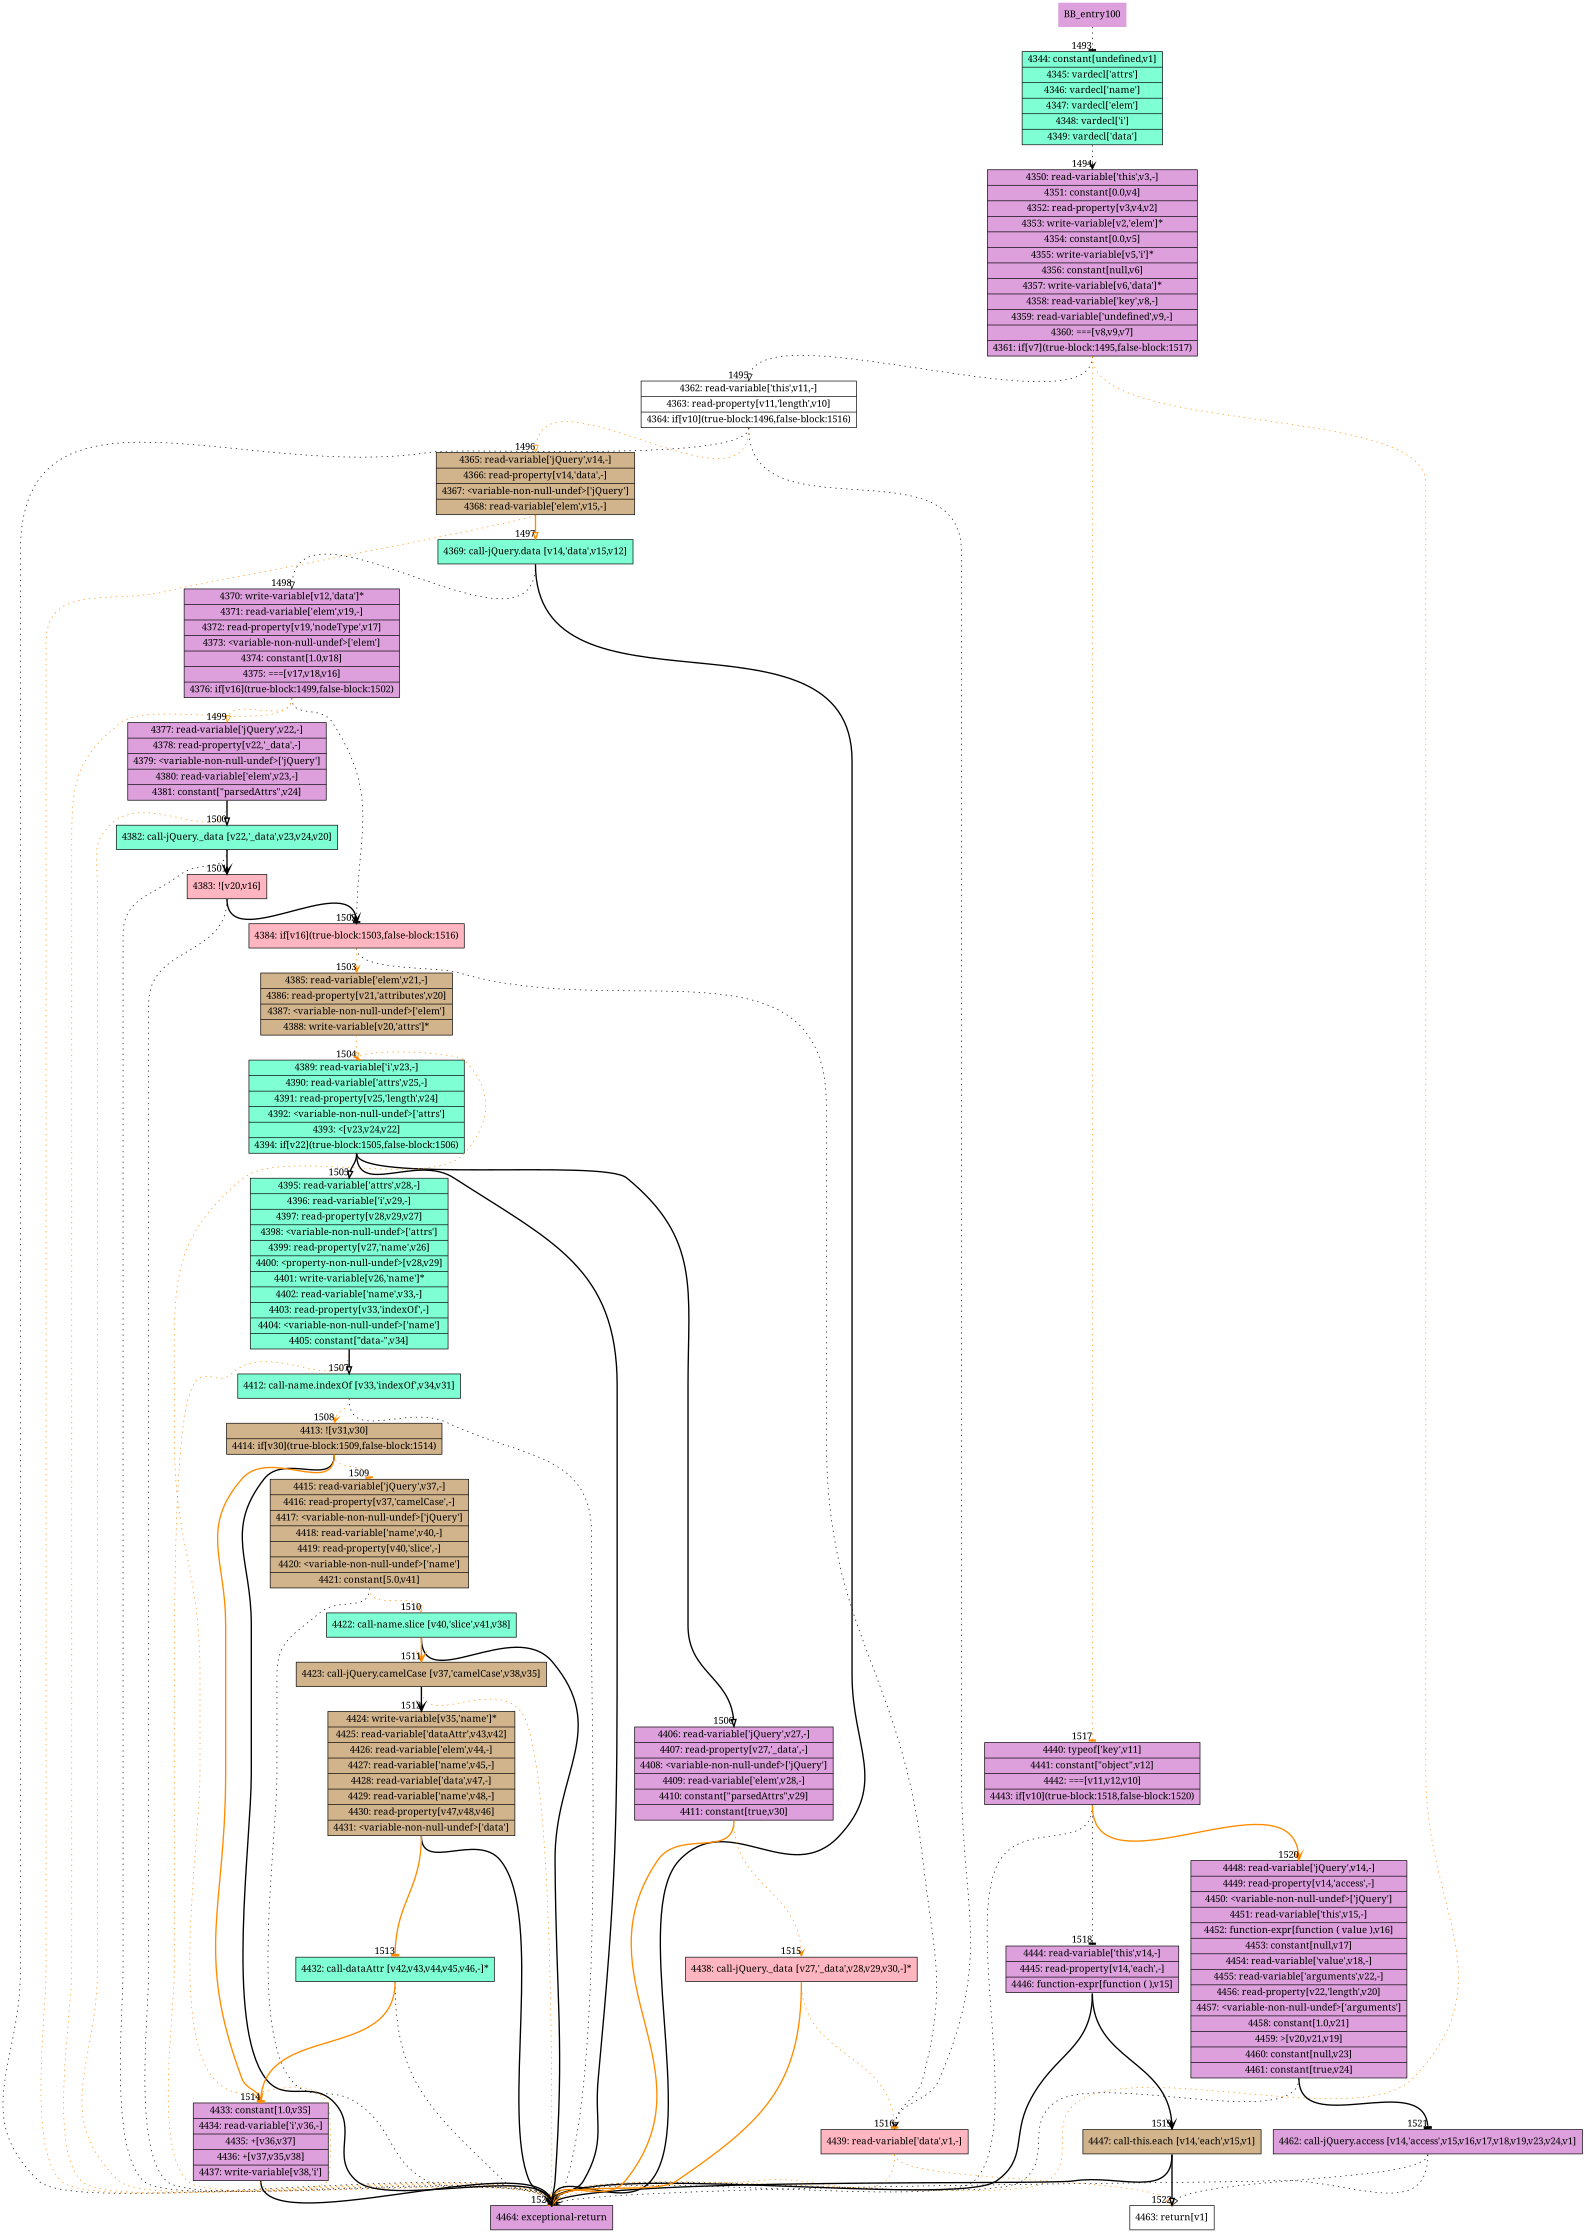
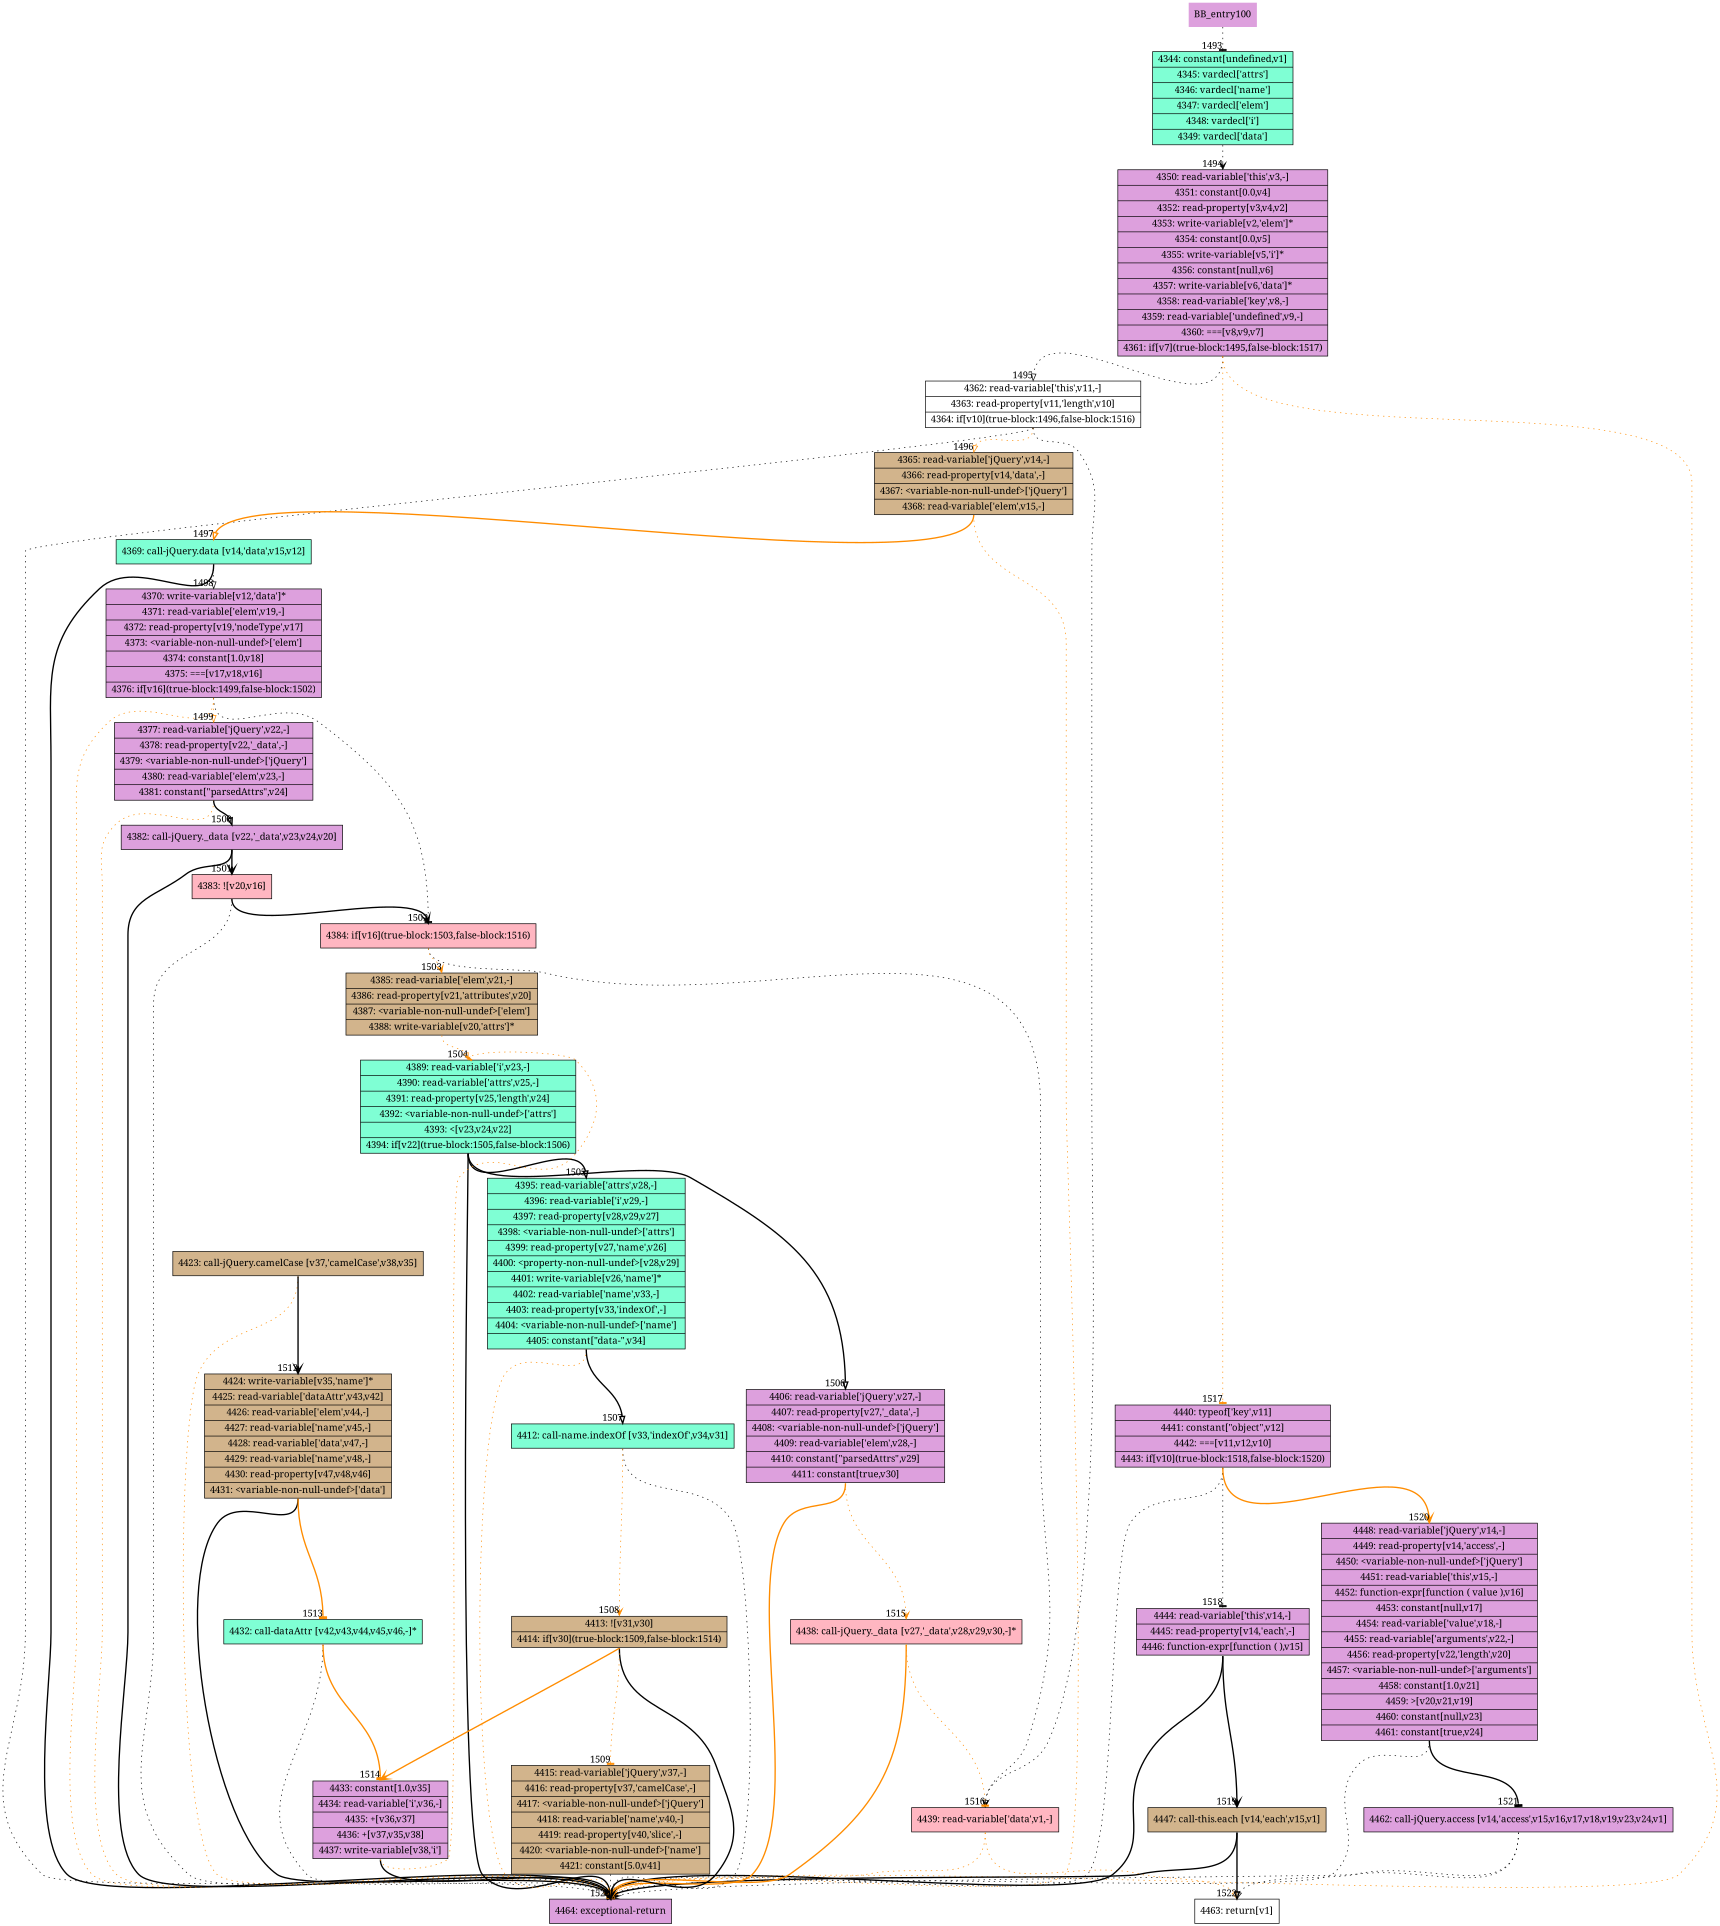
(227, 837) -> (232, 837)
(421, 1625) -> none
(123, 1692) -> (128, 1571)
